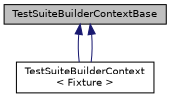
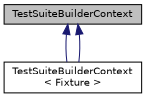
(85, 14) -> (73, 14)
